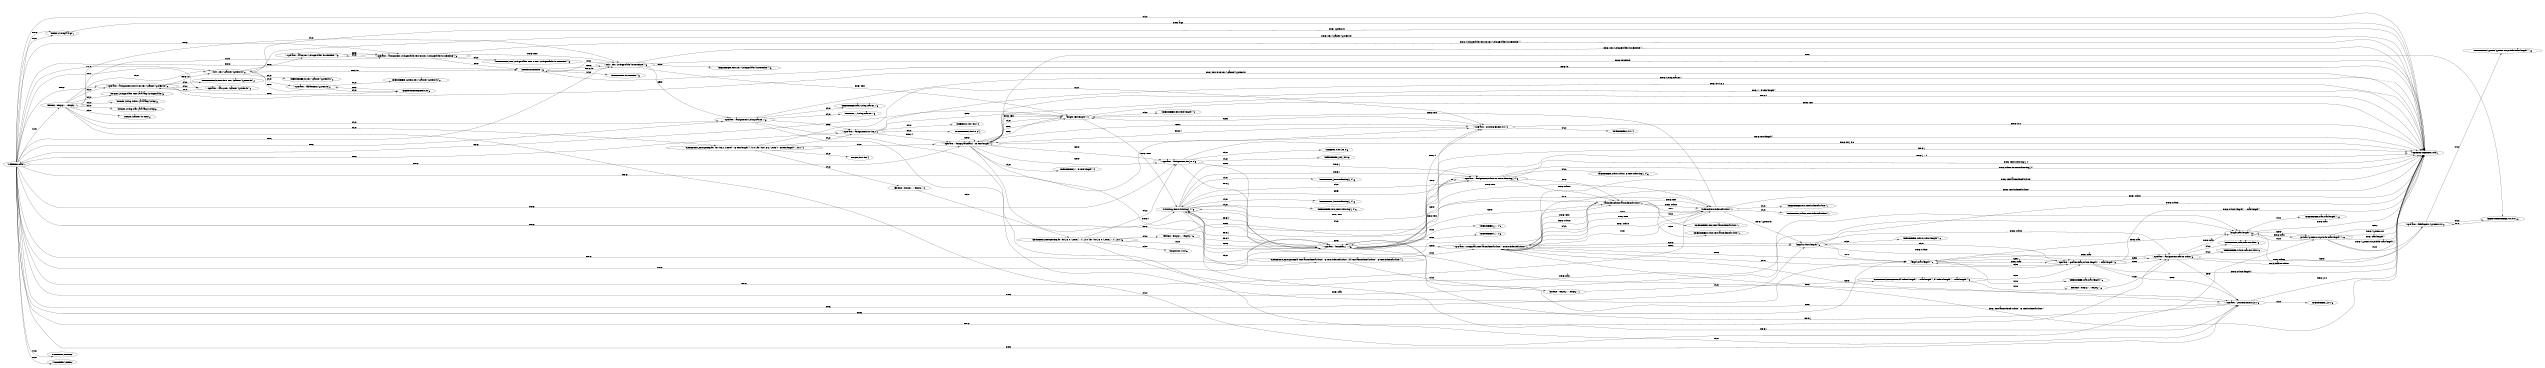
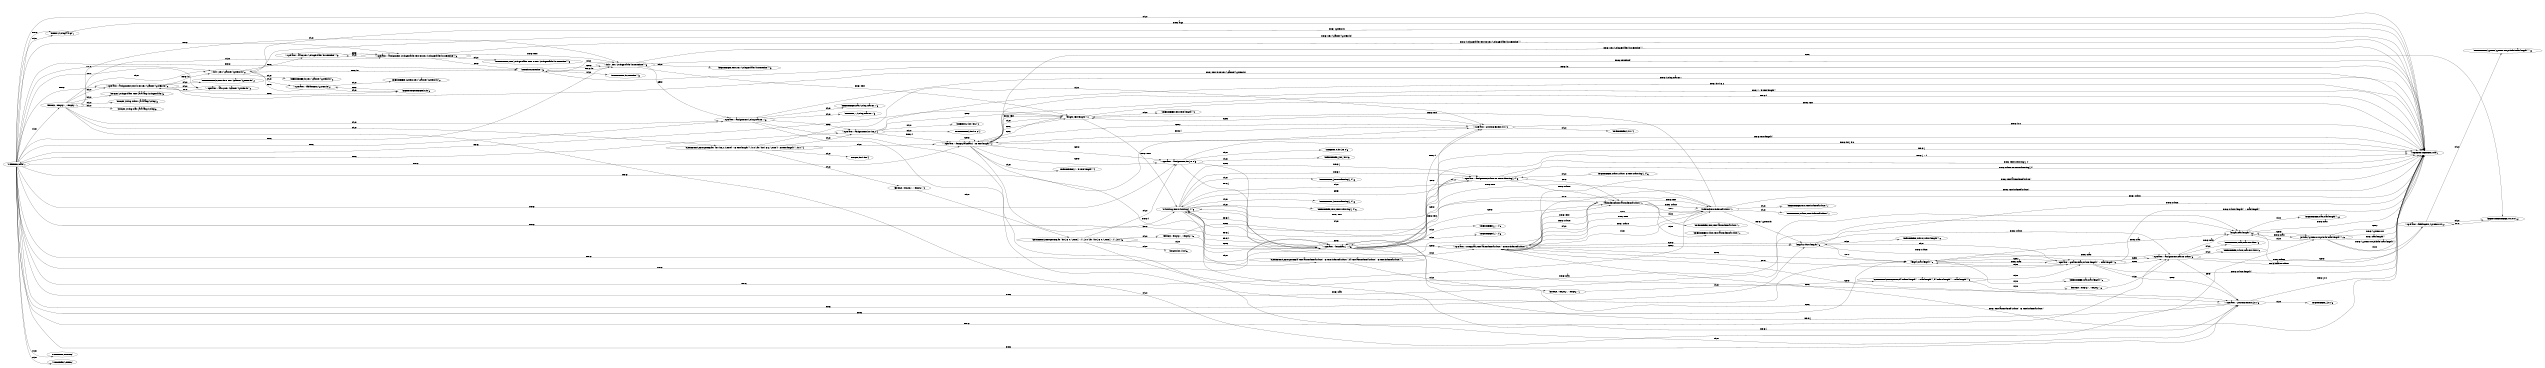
(137, 117) -> none
(1551, 171) -> (1557, 176)
